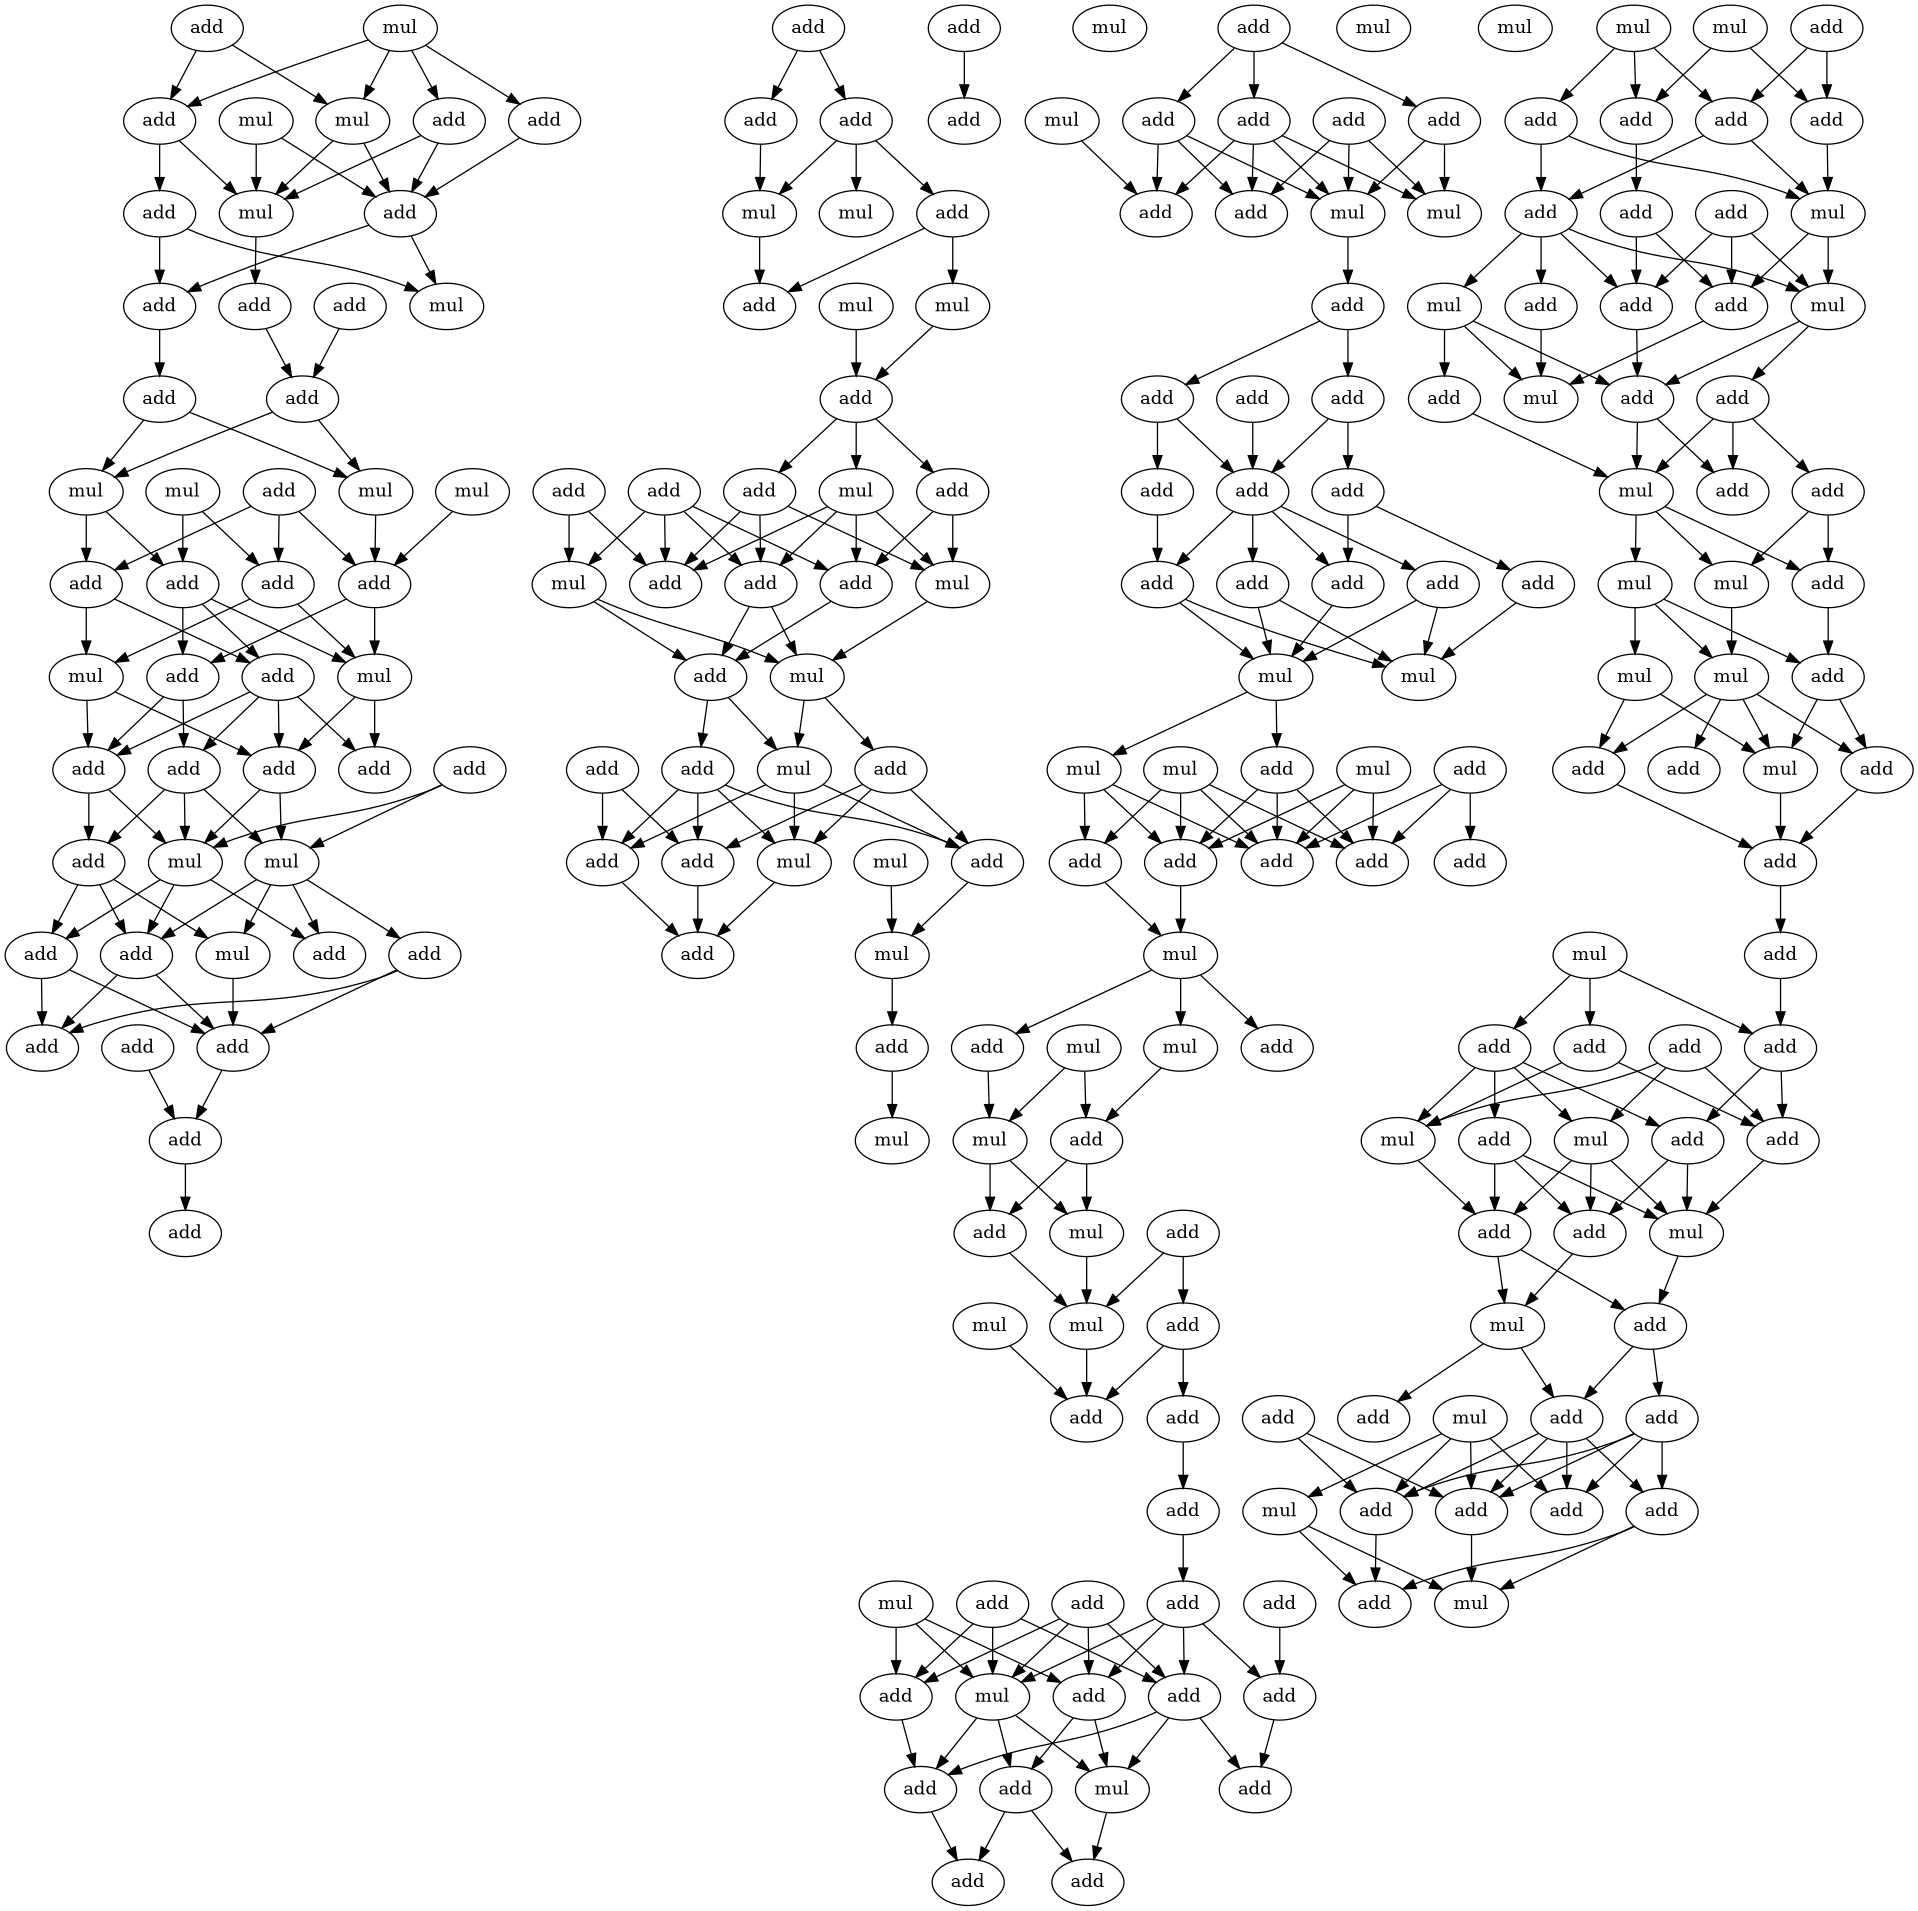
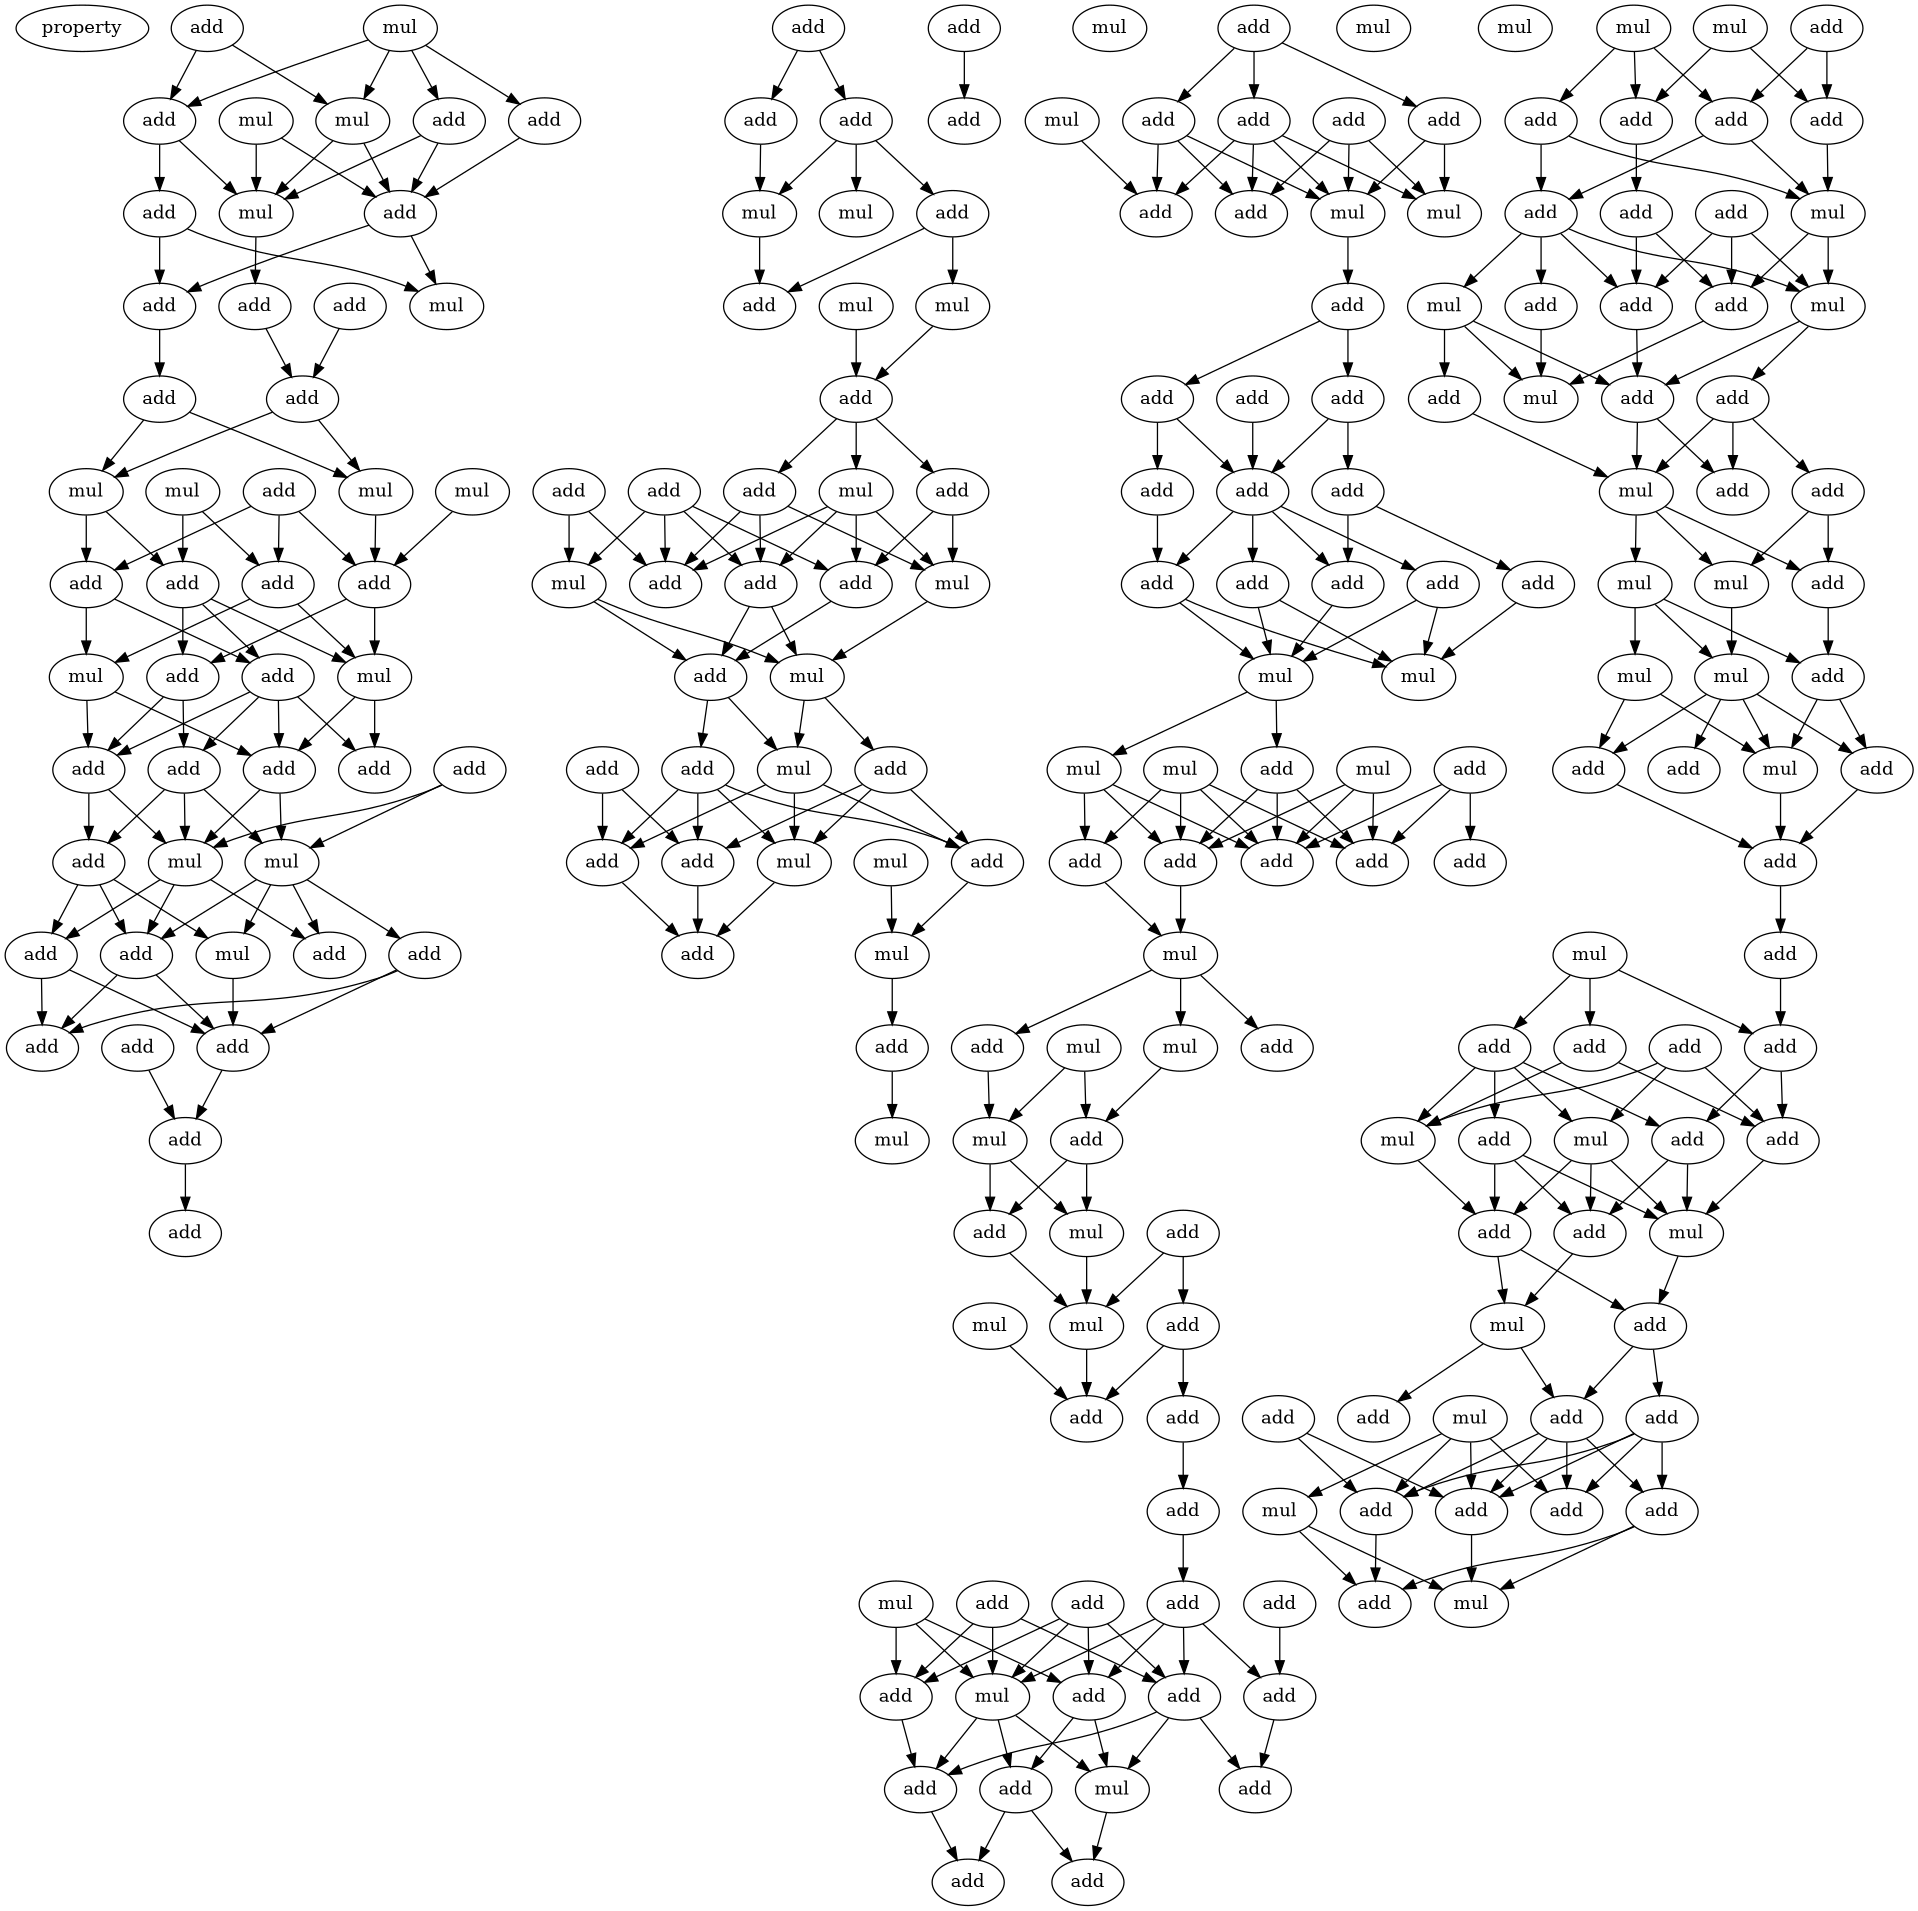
none -> (82, 28)
